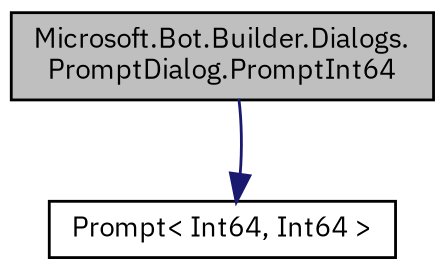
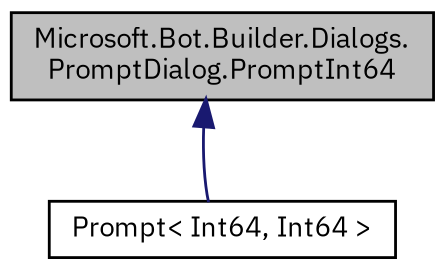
(241, 137) -> (204, 165)
